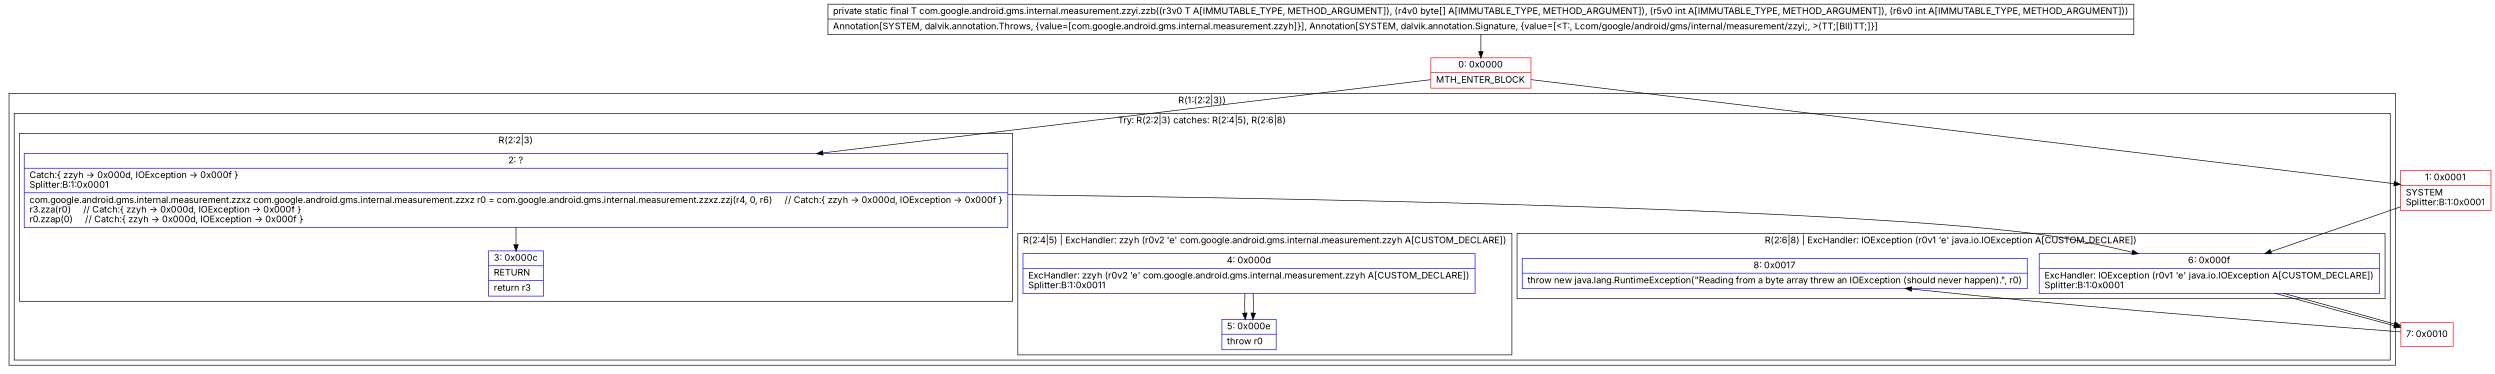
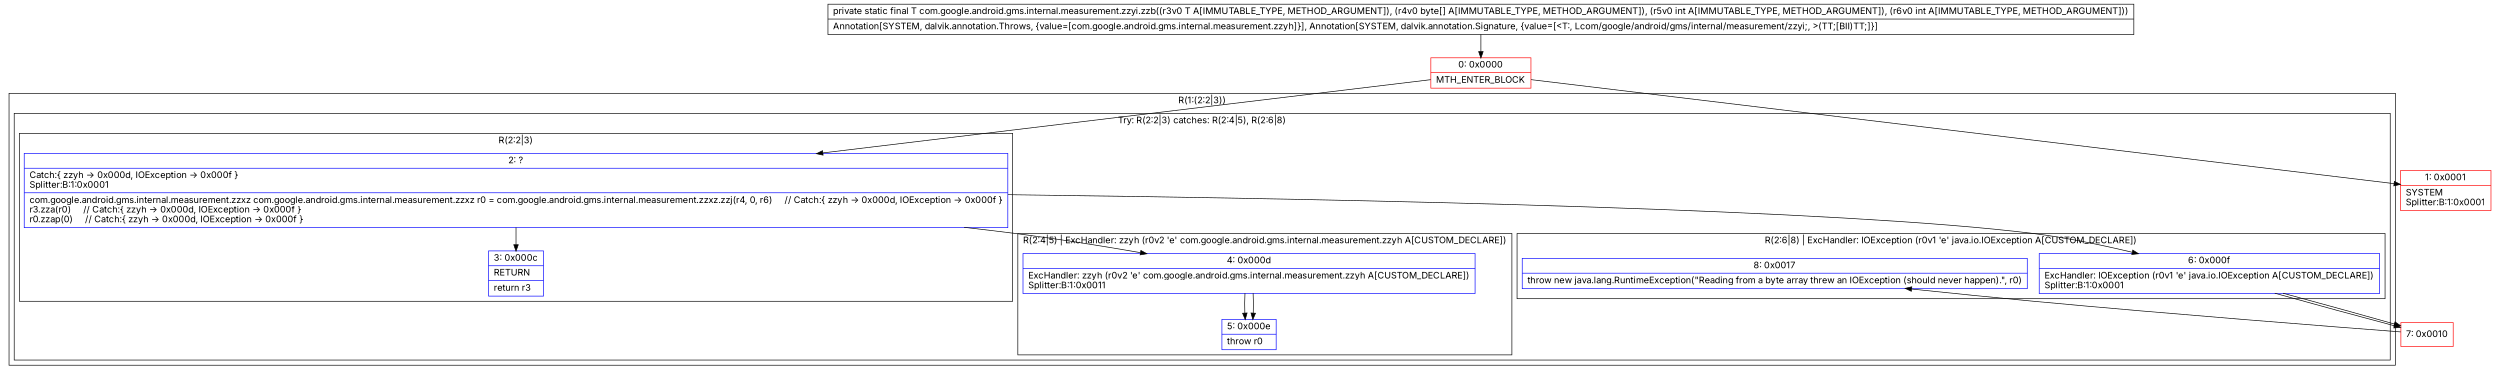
(2336, 229) -> none
none -> (1052, 239)
